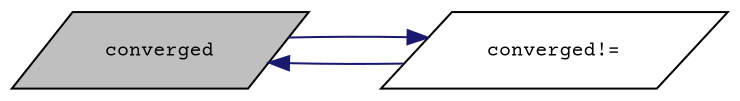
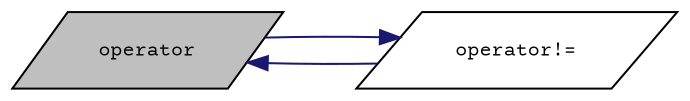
(160, 50) -> (148, 50)
(554, 50) -> (517, 50)
